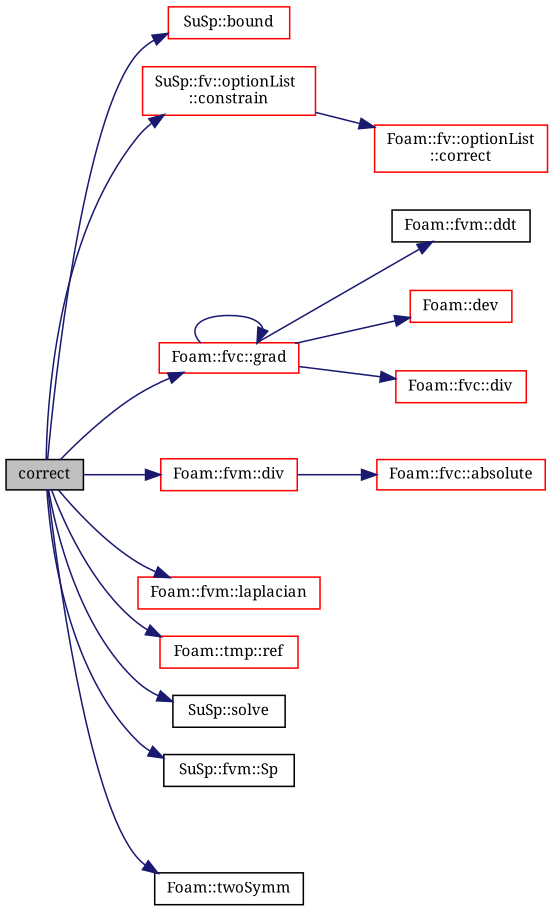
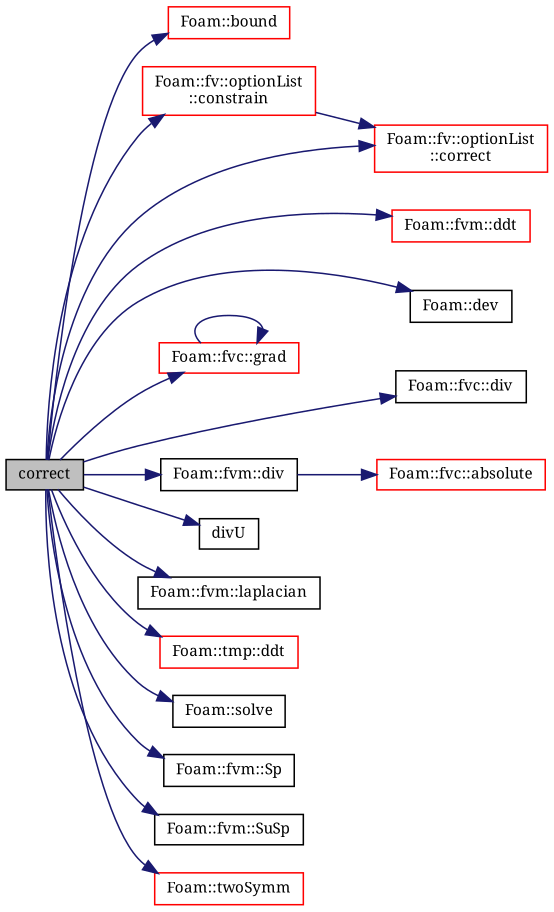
(229, 23) -> (229, 23)
(229, 91) -> (229, 91)
(461, 226) -> (461, 226)
none -> (129, 229)
(337, 296) -> (150, 258)
(461, 306) -> (461, 306)
(345, 332) -> (174, 285)
(340, 372) -> (231, 425)
(461, 387) -> (461, 387)
(229, 475) -> (229, 475)
none -> (229, 534)
(229, 593) -> (229, 593)
(229, 652) -> (229, 652)
(229, 711) -> (229, 711)
(229, 770) -> (229, 770)
none -> (229, 830)
(229, 889) -> (229, 889)
